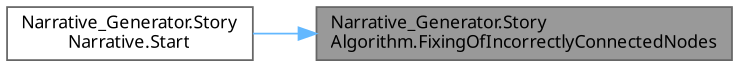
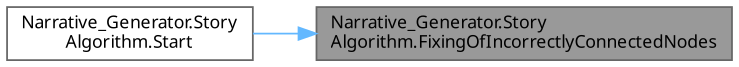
(130, 34) -> (130, 34)
